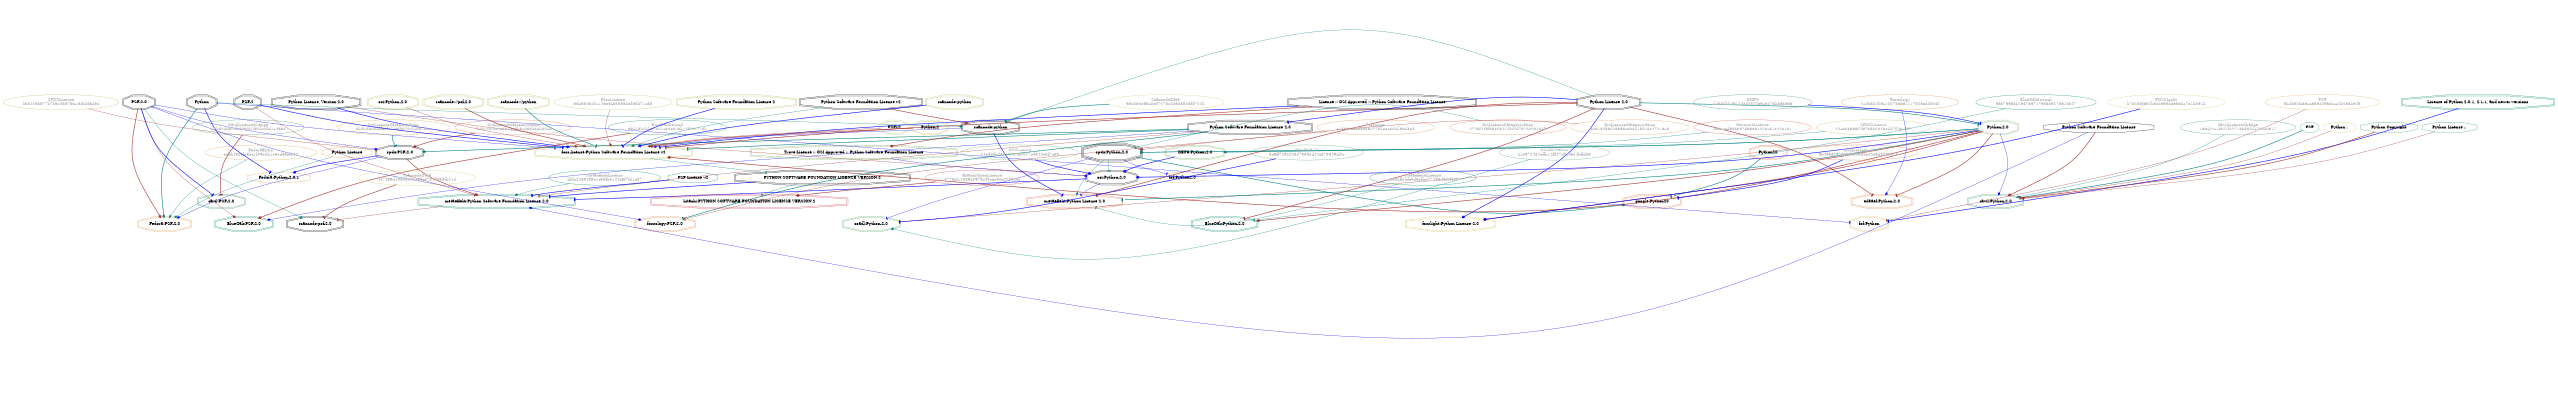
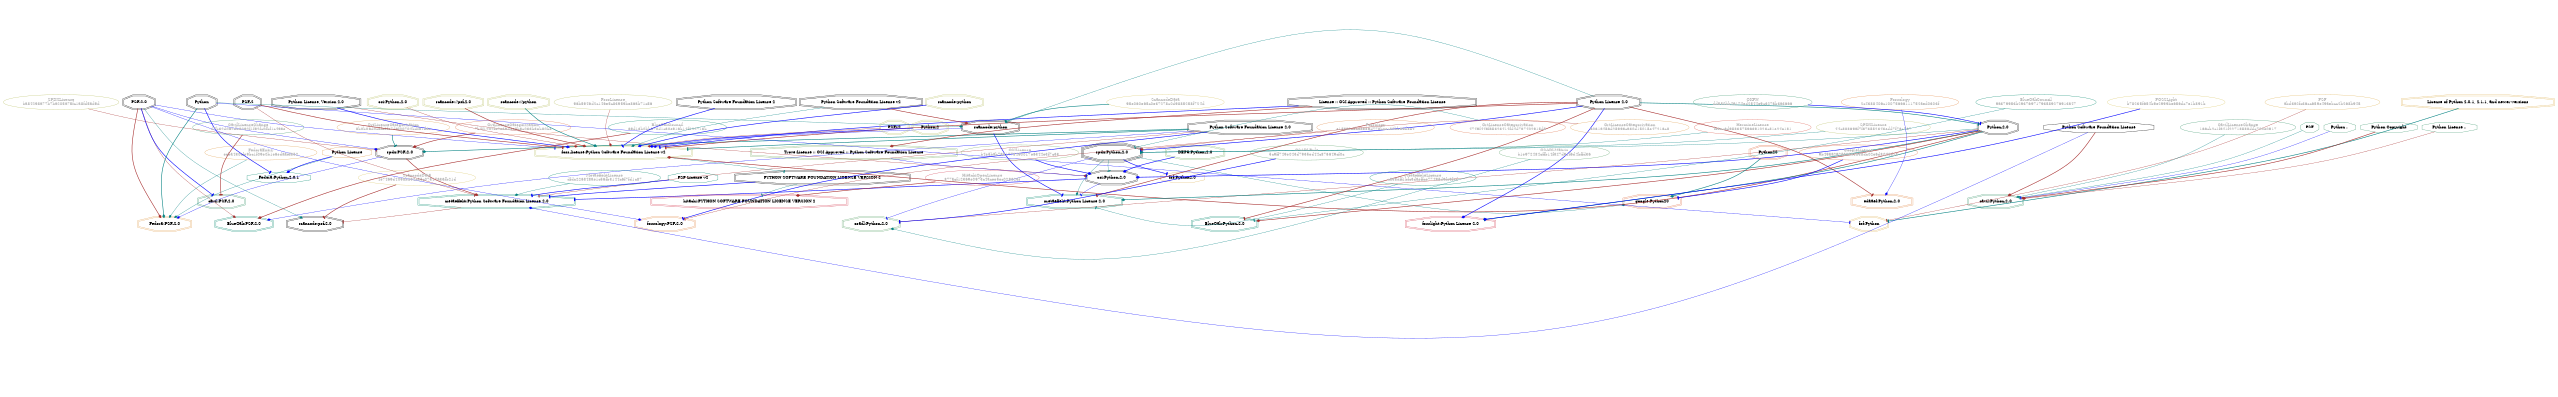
(736, 102) -> (736, 102)
(2478, 102) -> (2478, 102)
(1433, 103) -> (1362, 132)
(1998, 127) -> (1998, 127)
(2340, 127) -> (2340, 127)
(557, 131) -> (557, 131)
(410, 132) -> (410, 132)
(783, 134) -> (783, 134)
(1603, 146) -> none
(337, 162) -> (310, 162)
(943, 163) -> (943, 163)
(2008, 163) -> none
(1135, 165) -> (1135, 165)
(708, 166) -> (728, 164)
(1836, 169) -> (1836, 169)
(1950, 171) -> none
(2164, 174) -> (2164, 174)
(2178, 174) -> (2178, 174)
(2191, 175) -> (2191, 175)
(2232, 175) -> (2232, 175)
(279, 178) -> (279, 178)
(1720, 183) -> (1720, 183)
(1533, 184) -> (1533, 184)
(1378, 200) -> (1378, 200)
(1075, 201) -> (1075, 201)
(391, 213) -> (403, 215)
(1450, 224) -> (1450, 224)
